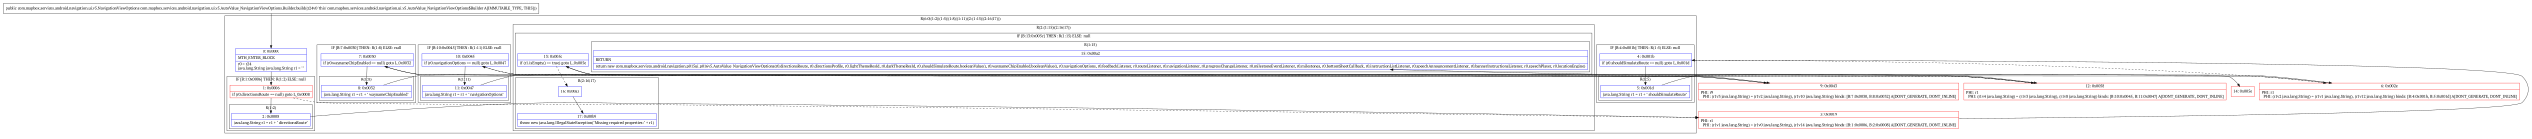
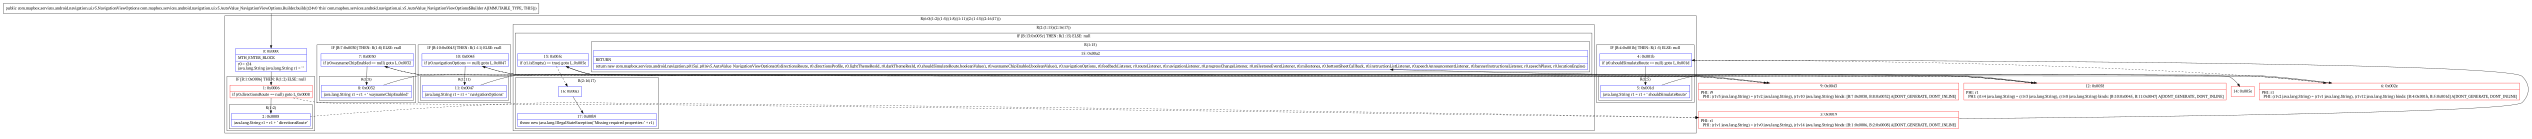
(1074, 76) -> (1074, 76)
(1003, 107) -> (1003, 107)
